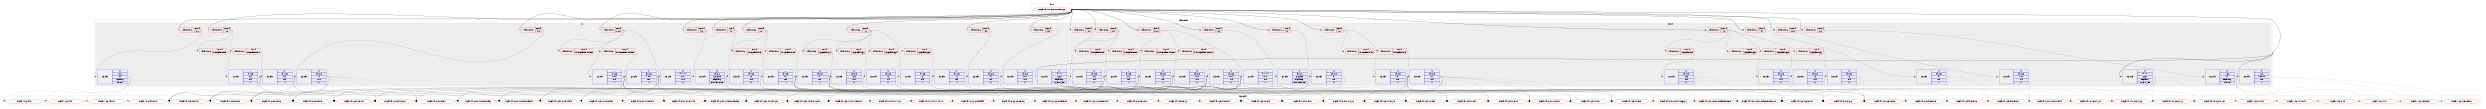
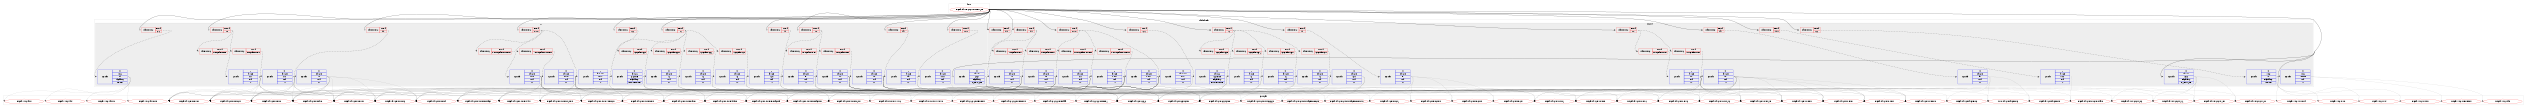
none -> (1513, 101)
(2008, 101) -> (2008, 101)
(2420, 101) -> (2503, 101)
